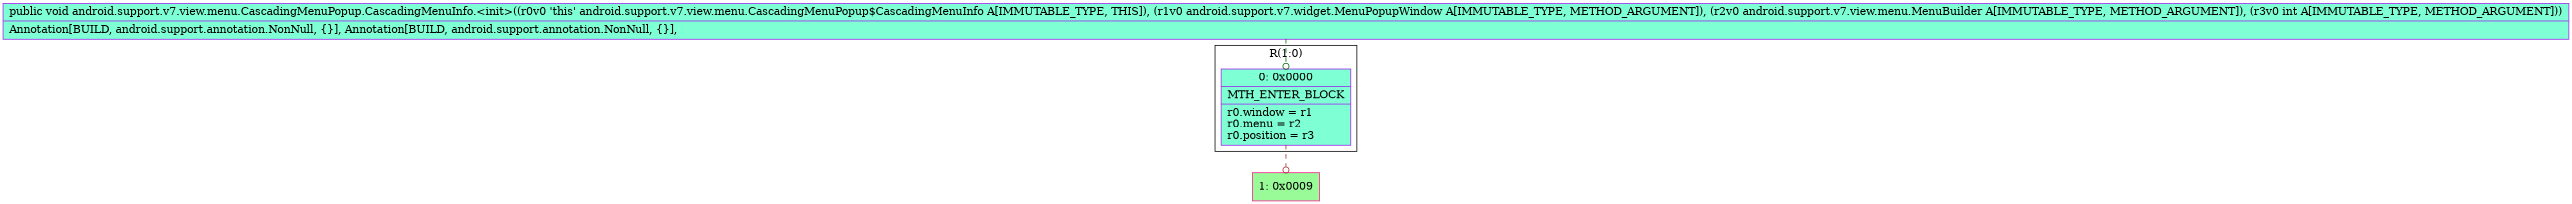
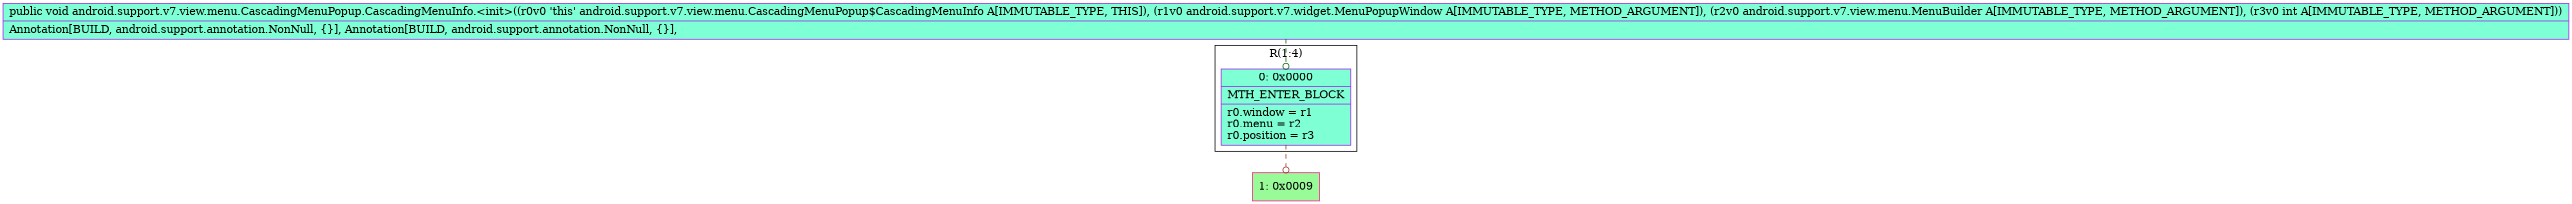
(1286, 54) -> (1286, 54)
